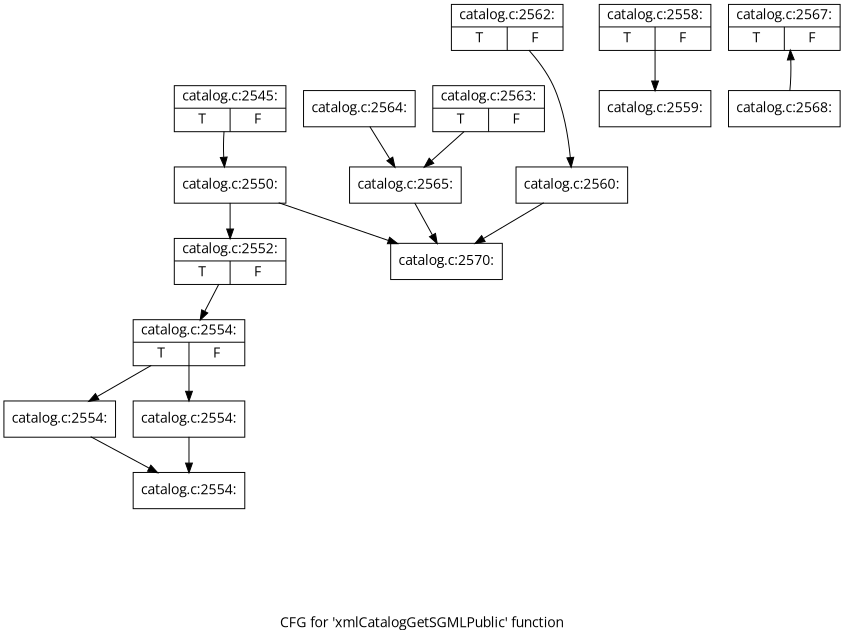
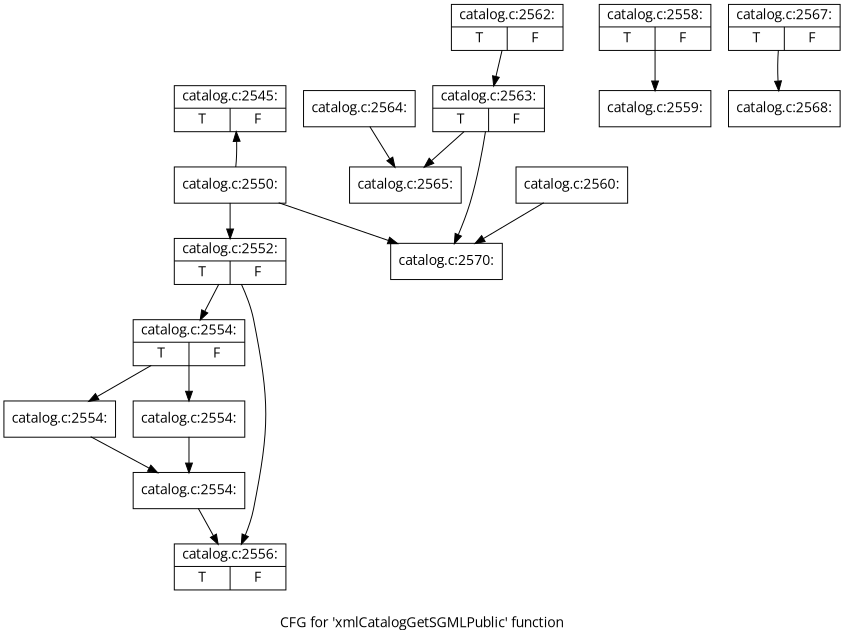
(791, 75) -> (778, 65)
(559, 100) -> (499, 63)
(224, 144) -> (237, 154)
(424, 219) -> (475, 184)
none -> (230, 567)
